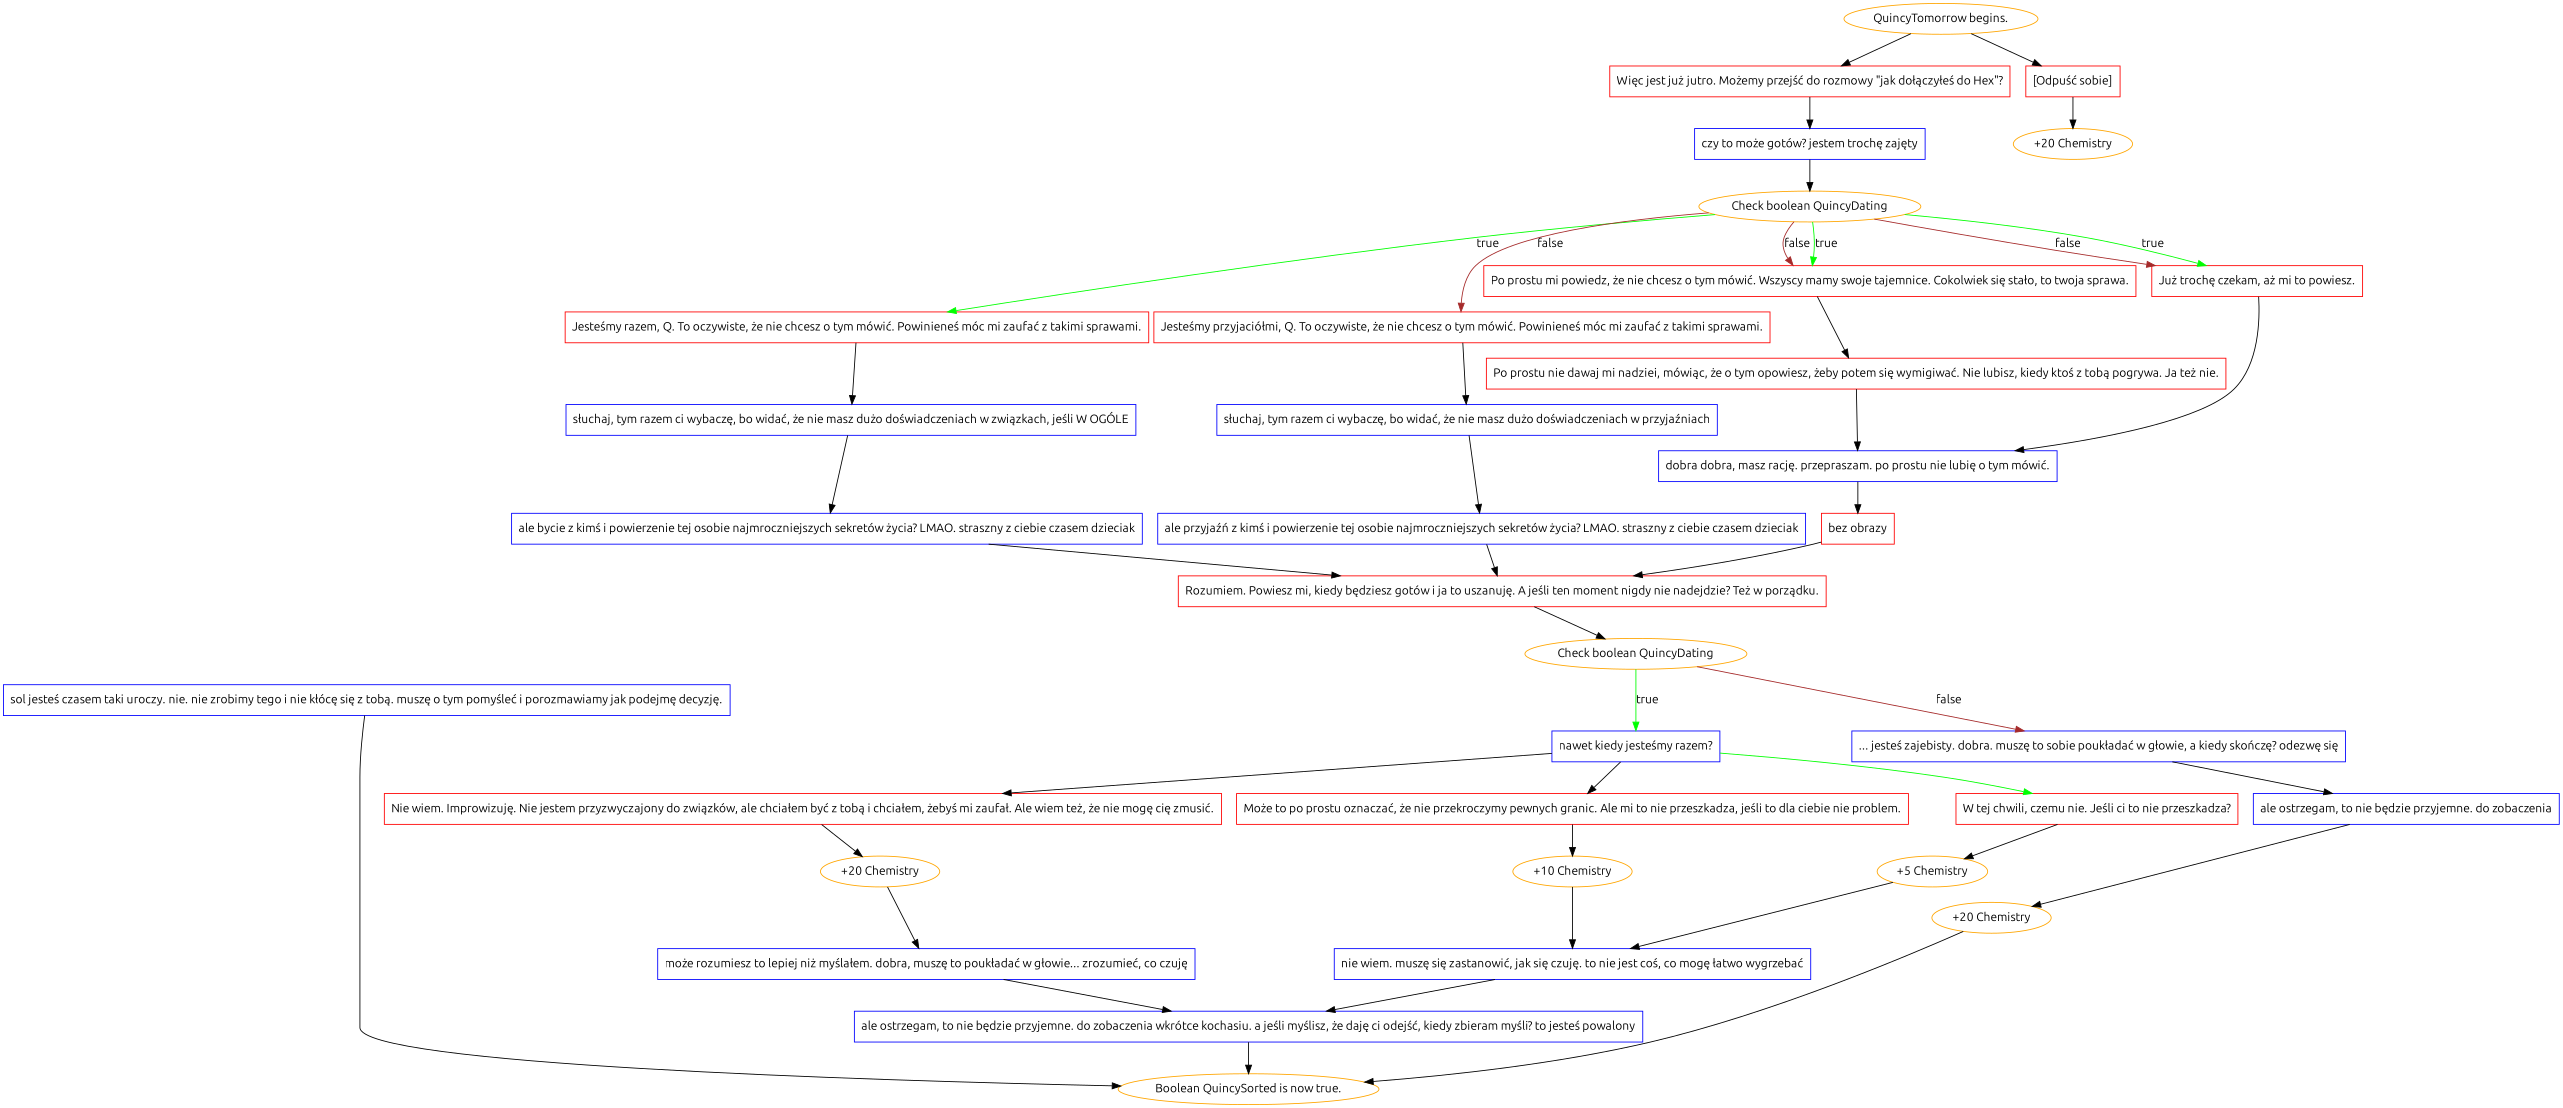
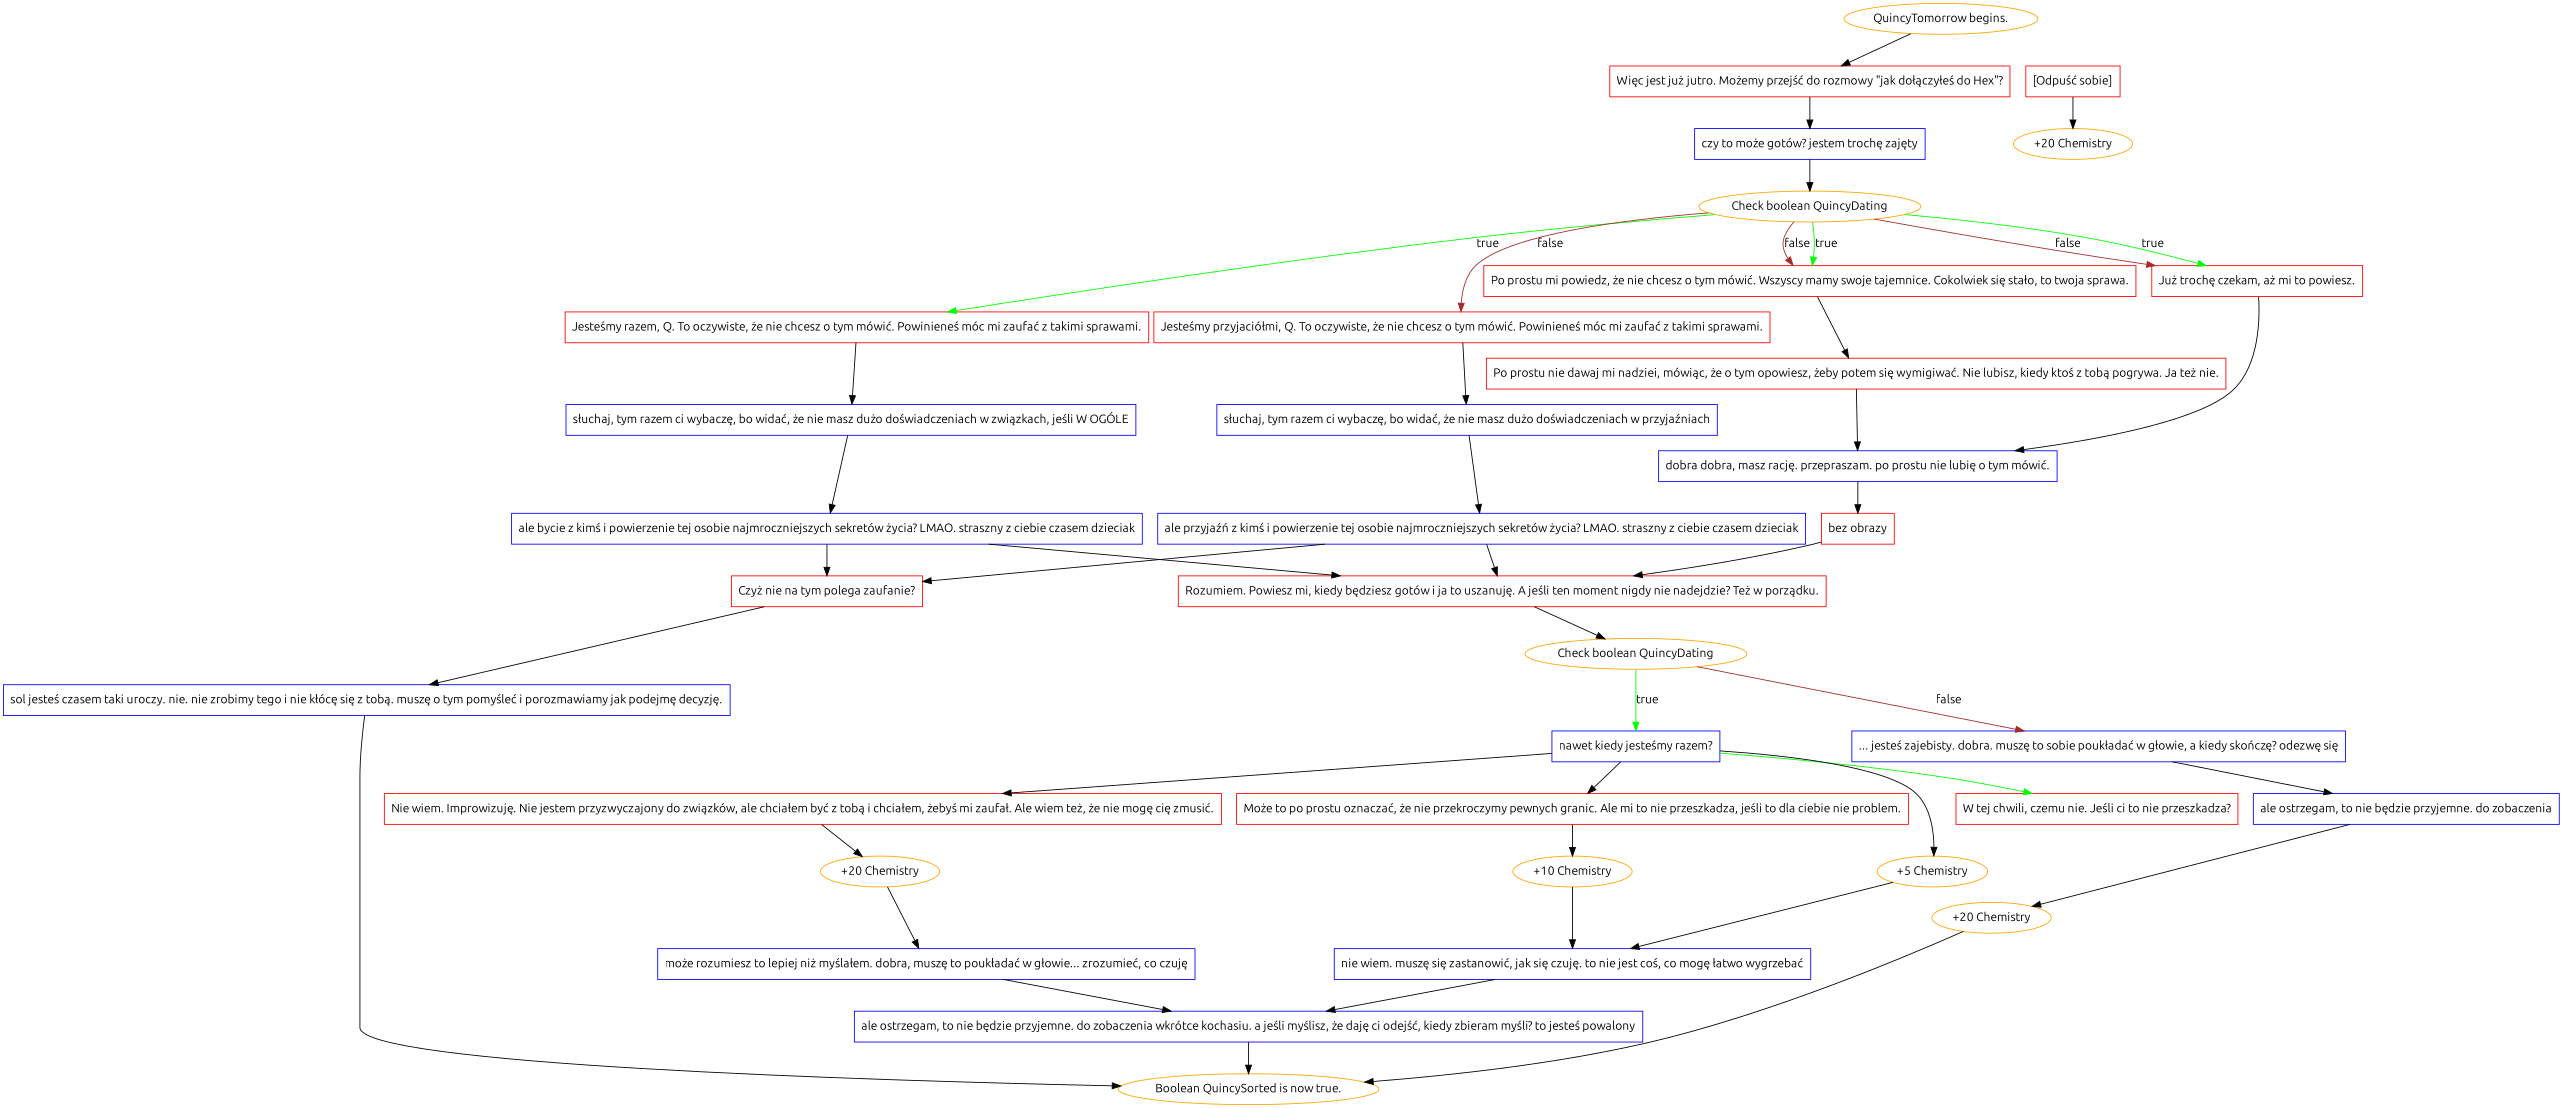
(2002, 48) -> none
none -> (827, 591)
(2015, 840) -> (1875, 774)
